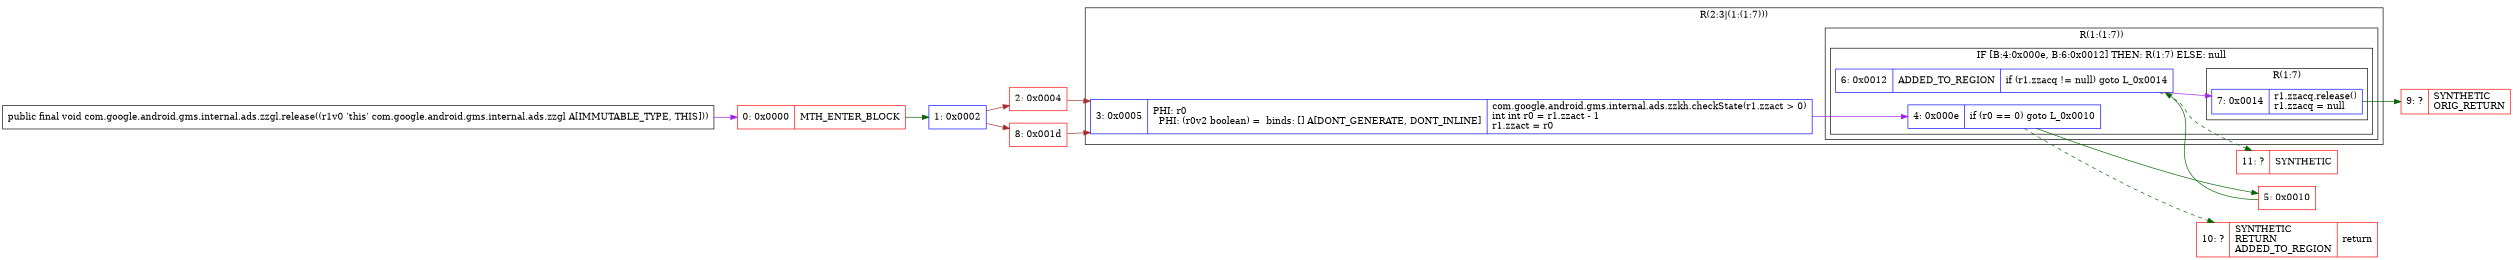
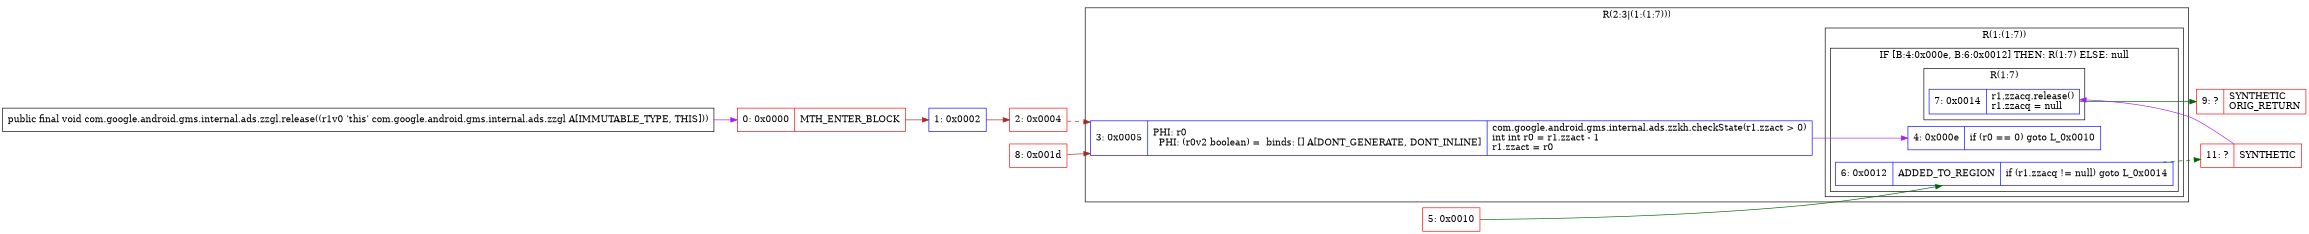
(2184, 94) -> (2164, 110)
(1075, 101) -> (1075, 121)
(914, 117) -> (914, 120)
(995, 125) -> none
(2143, 165) -> none
(2287, 240) -> none
